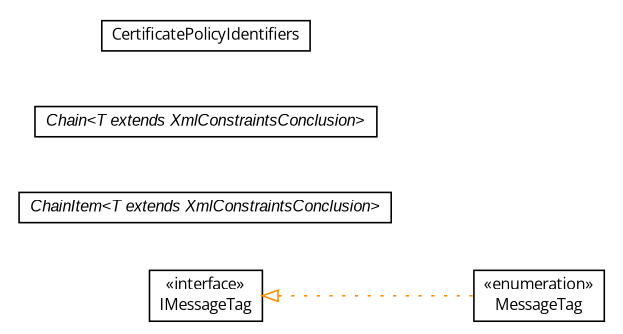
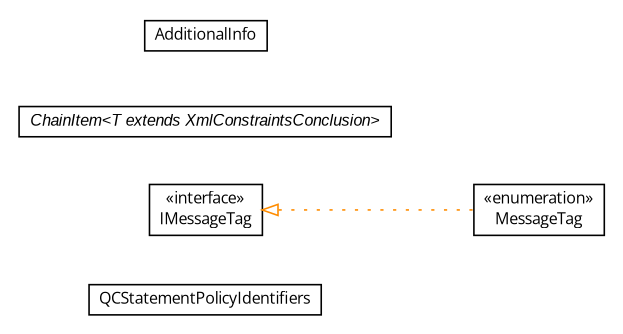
none -> (205, 35)
(205, 35) -> none
(205, 121) -> none
none -> (205, 299)
